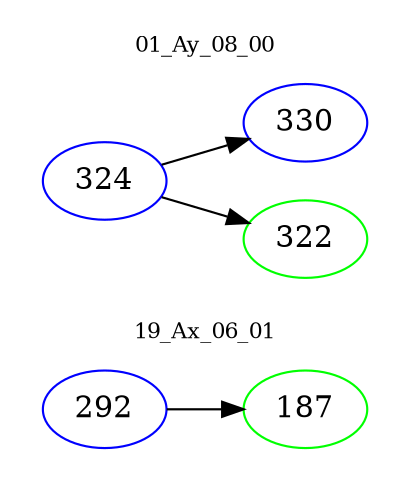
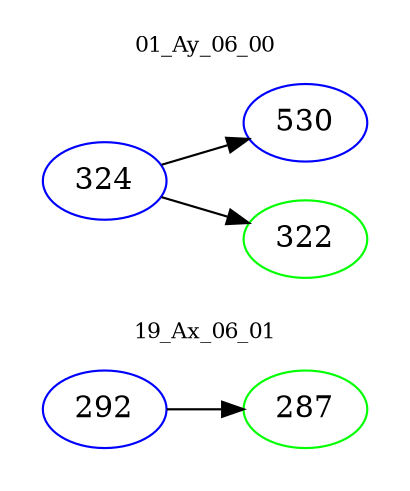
(205, 46) -> (205, 46)
(305, 123) -> (305, 123)
(305, 409) -> (305, 409)
